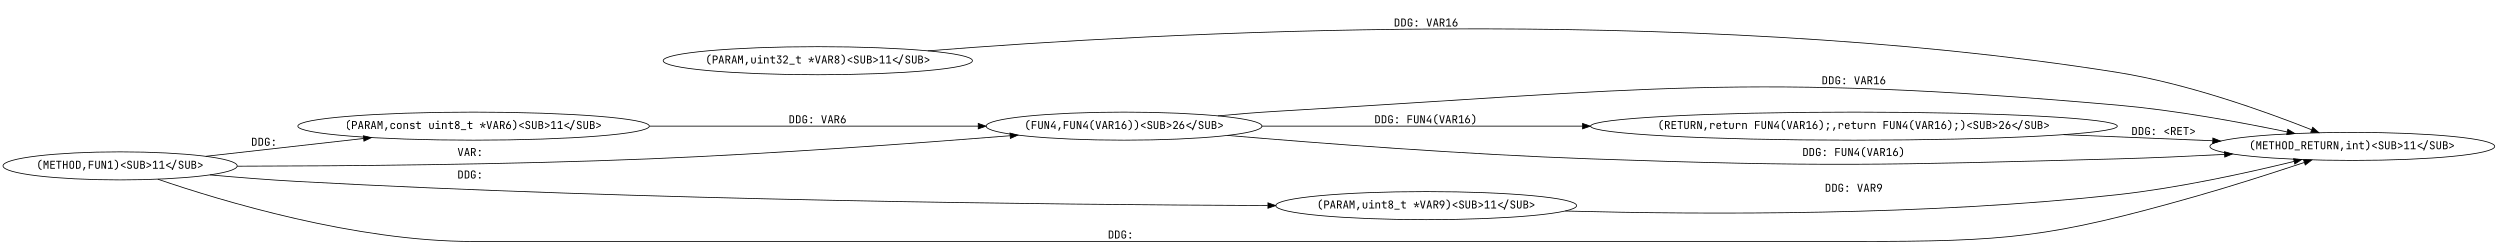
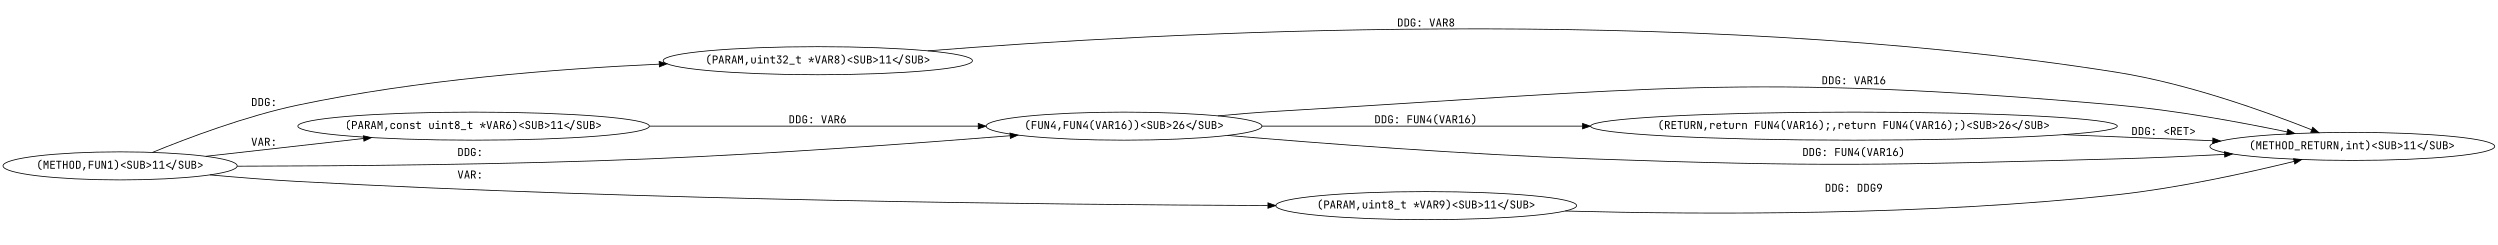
(1426, 24) -> (1426, 24)
(267, 143) -> (267, 143)
(474, 153) -> (474, 153)
(474, 176) -> (474, 176)
(1854, 189) -> (1854, 189)
(1232, 241) -> (402, 87)
